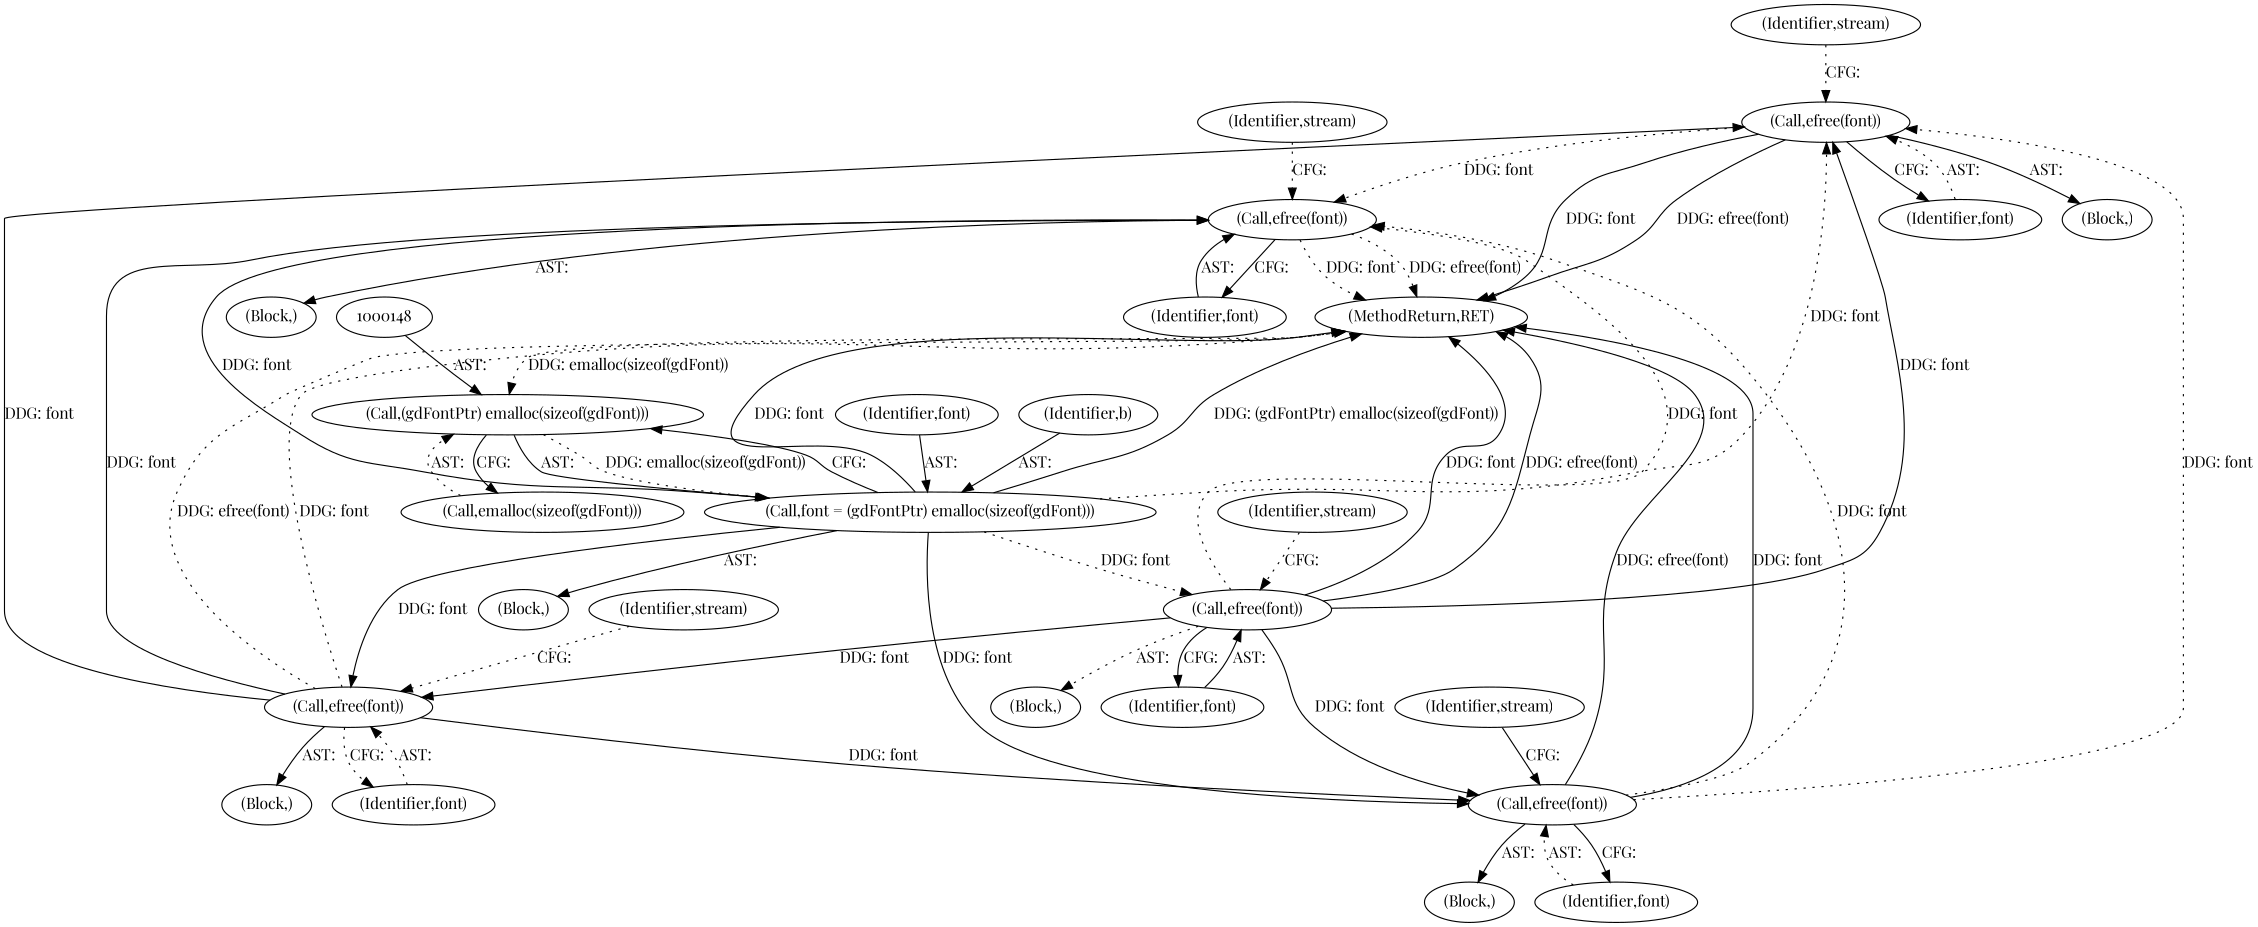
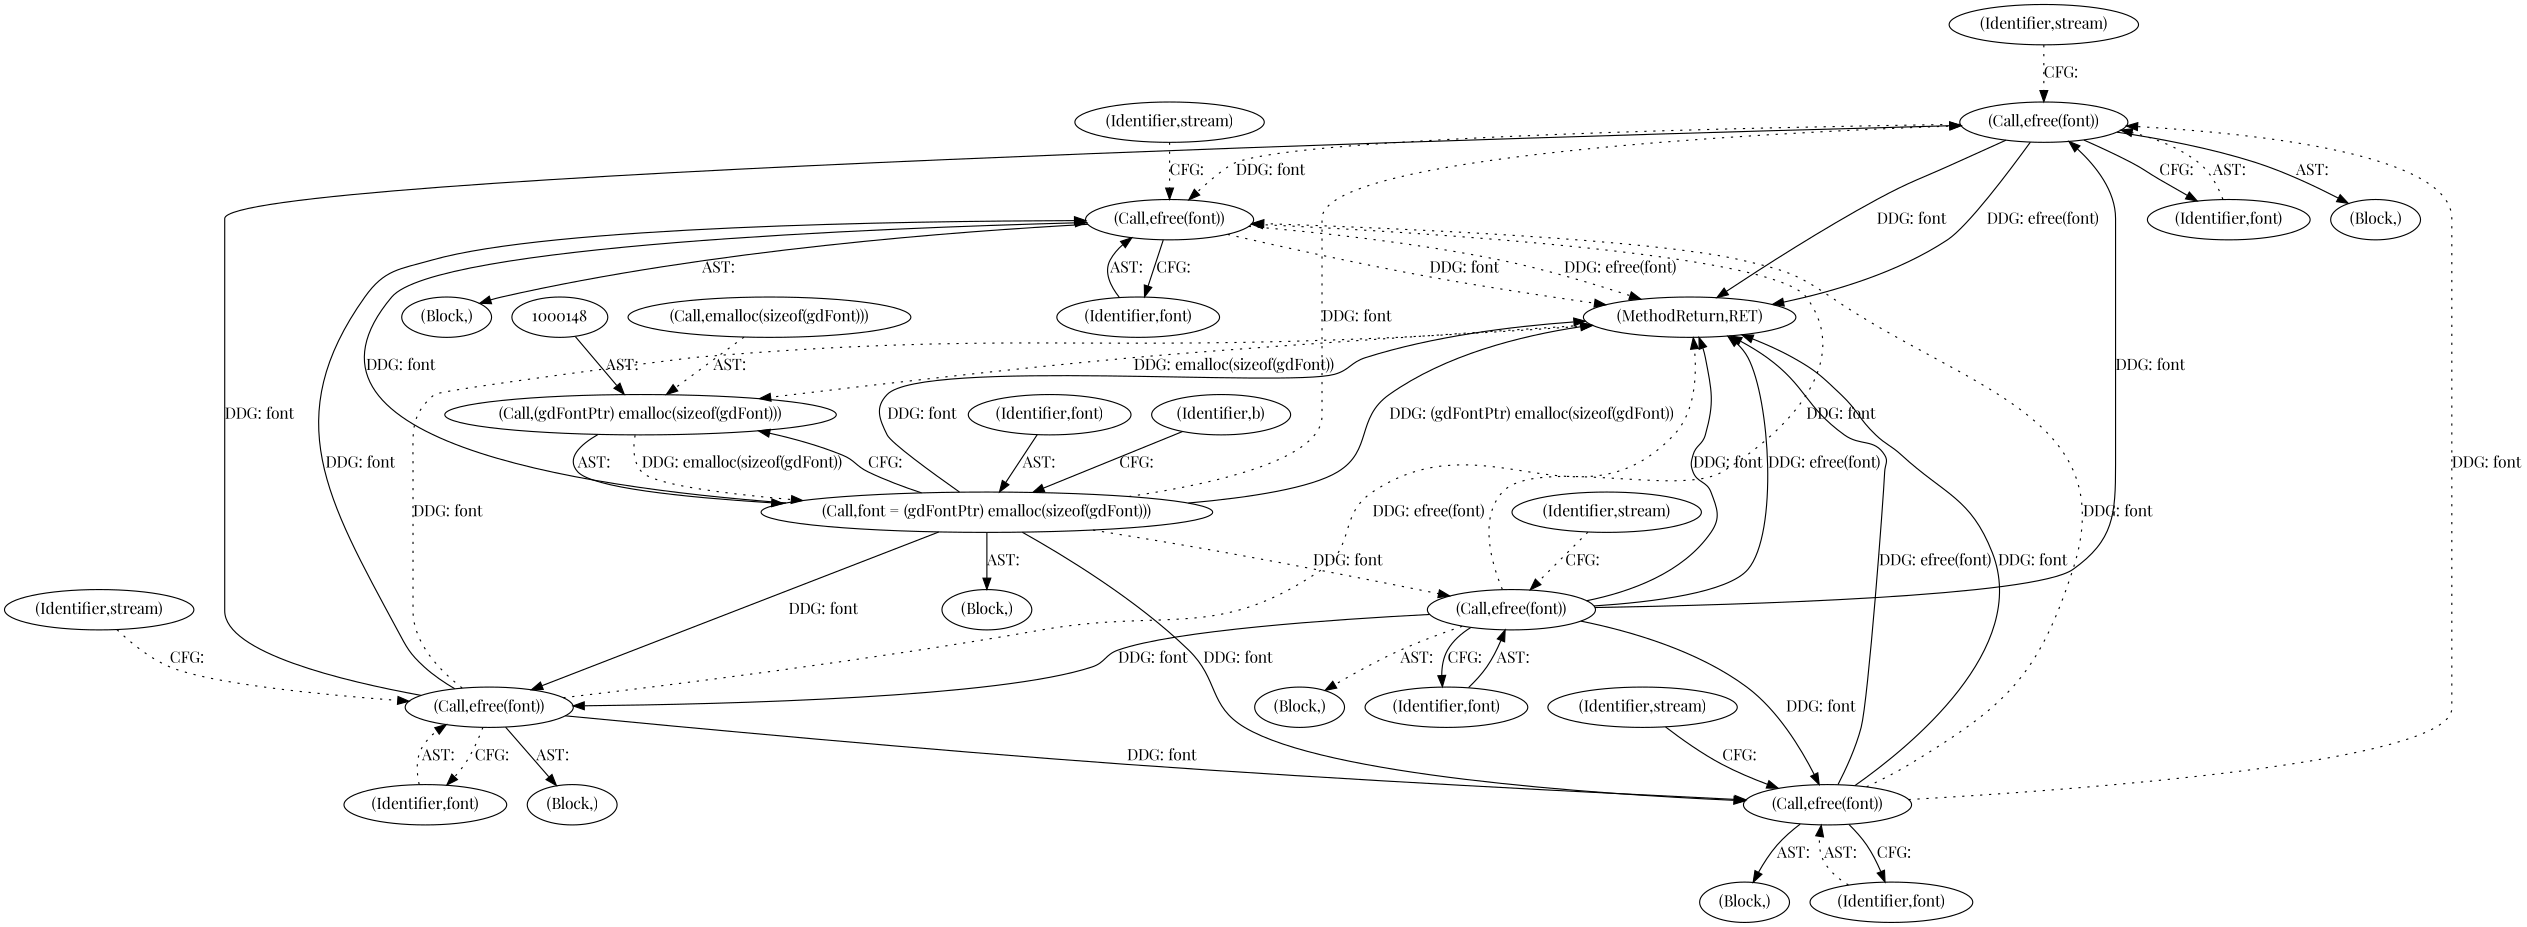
(474, 461) -> none
(1038, 463) -> (1139, 463)
